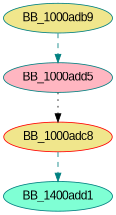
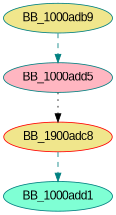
(58, 137) -> (58, 137)
(58, 196) -> (58, 196)
